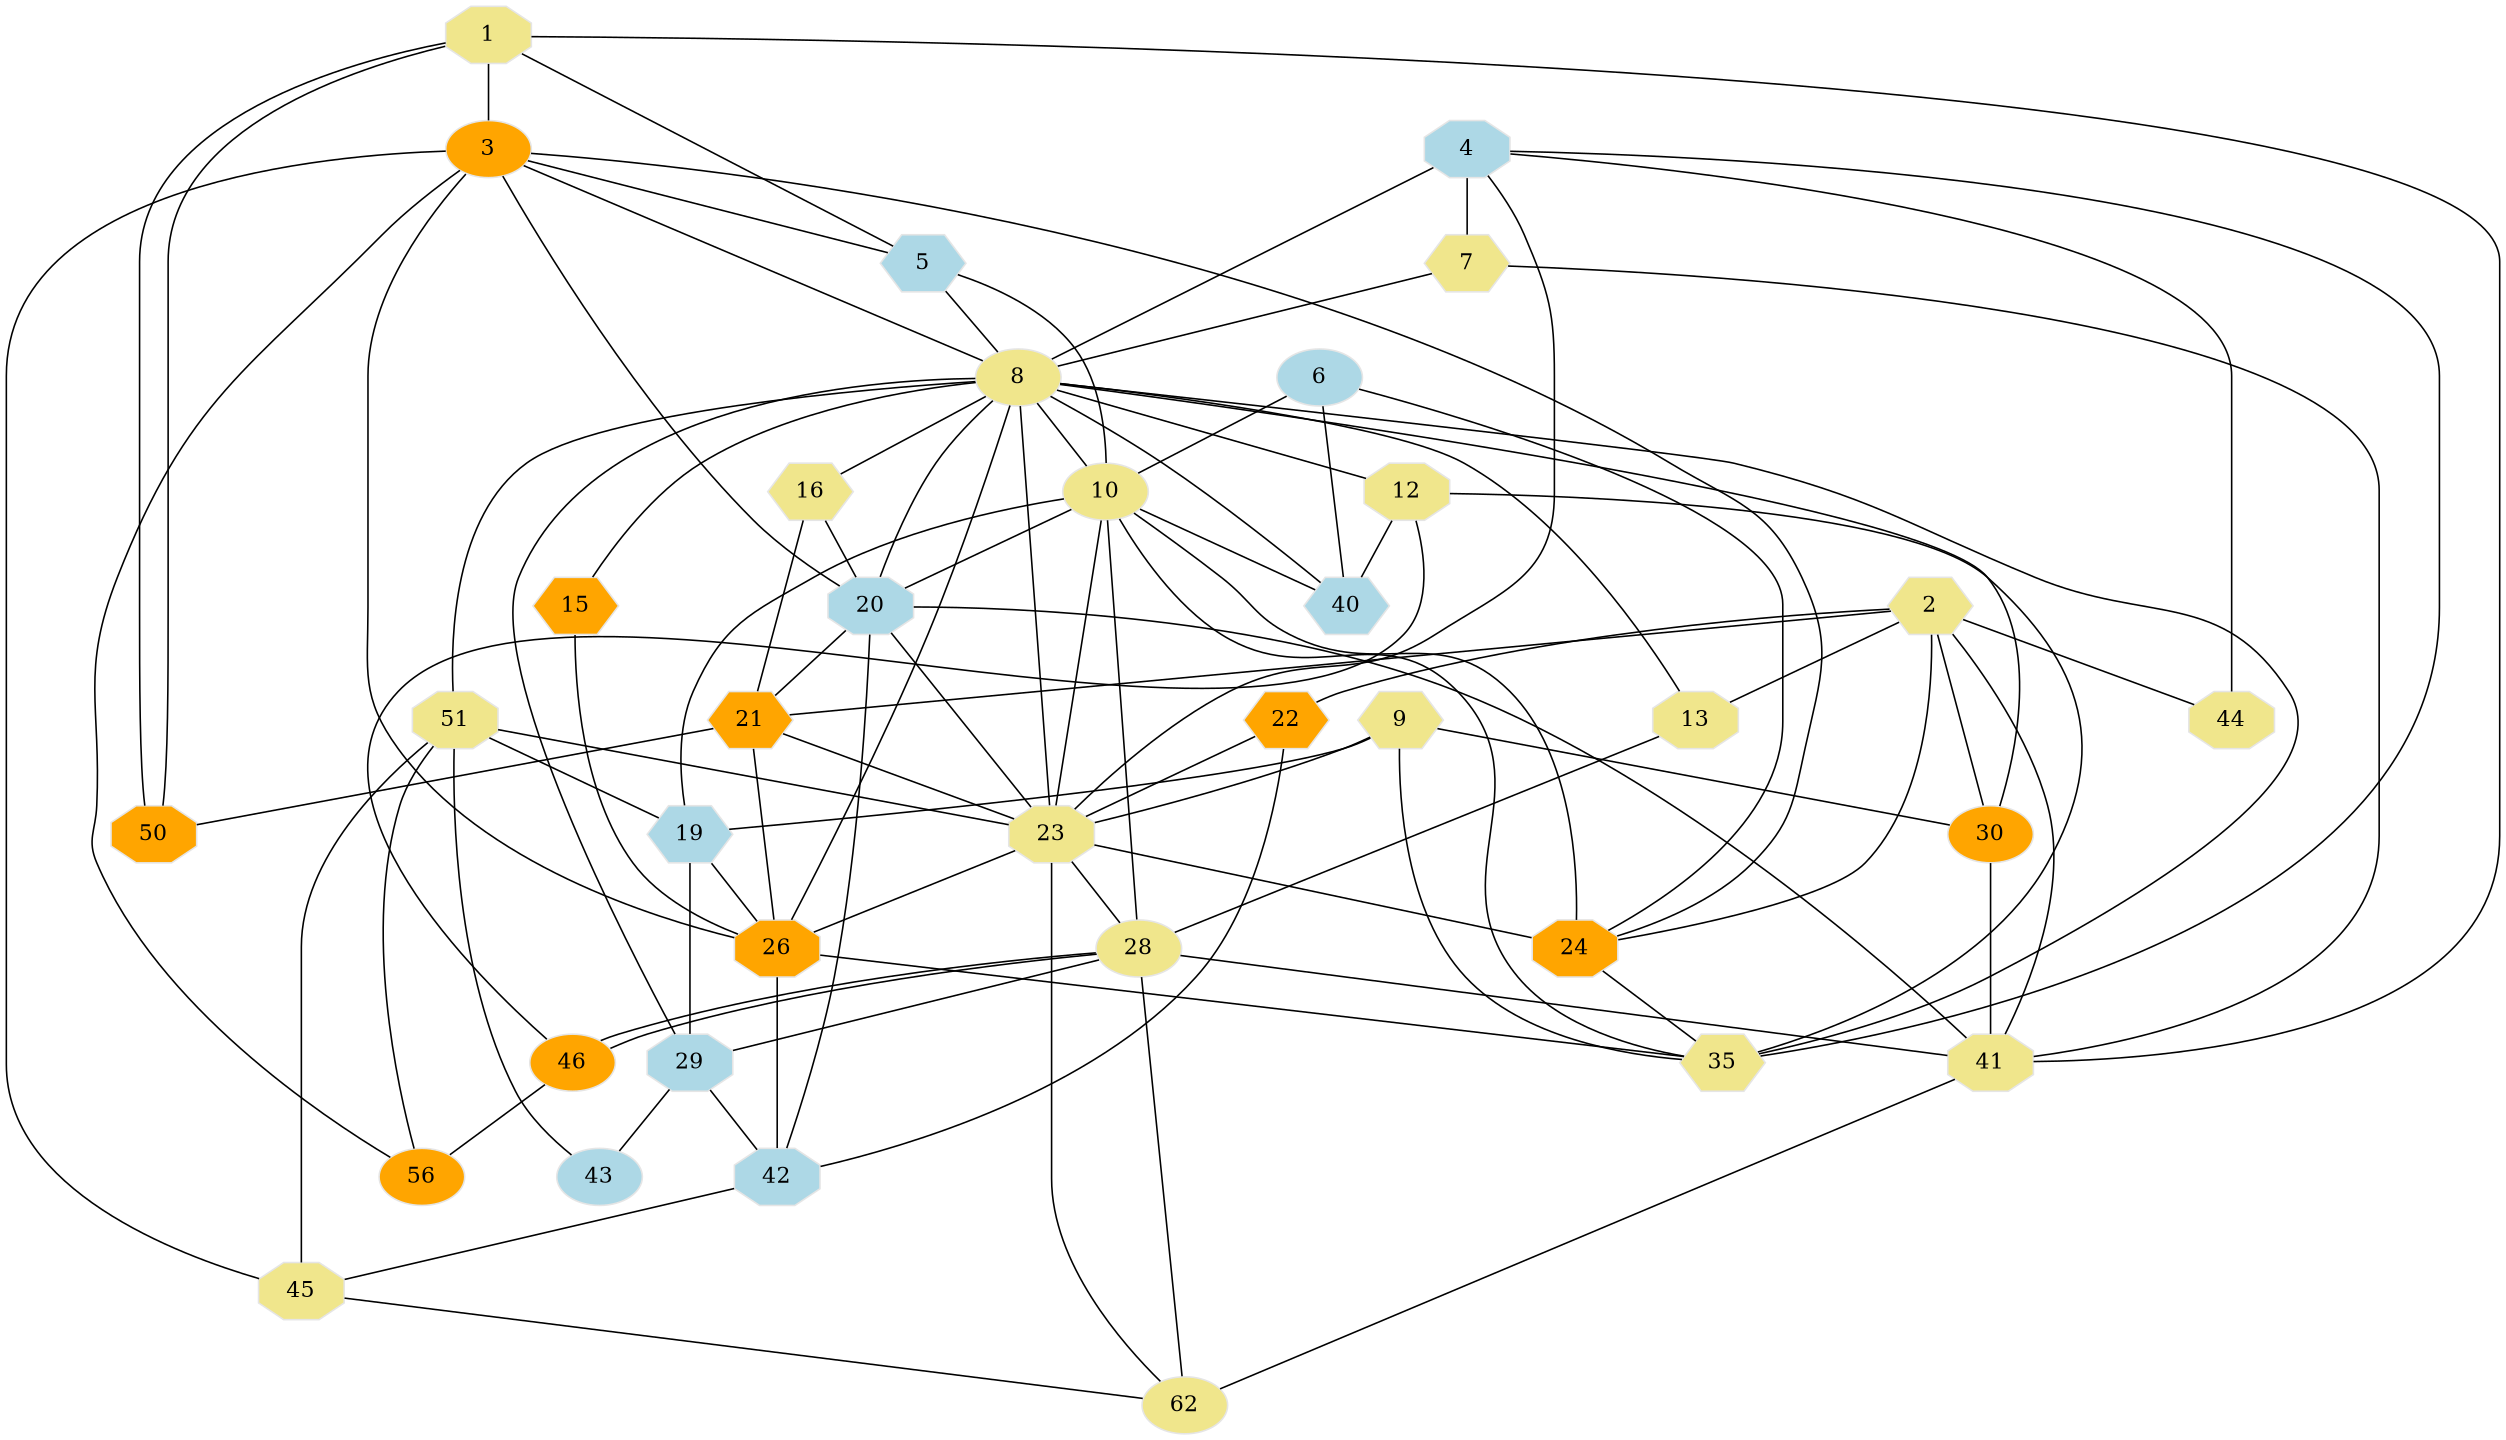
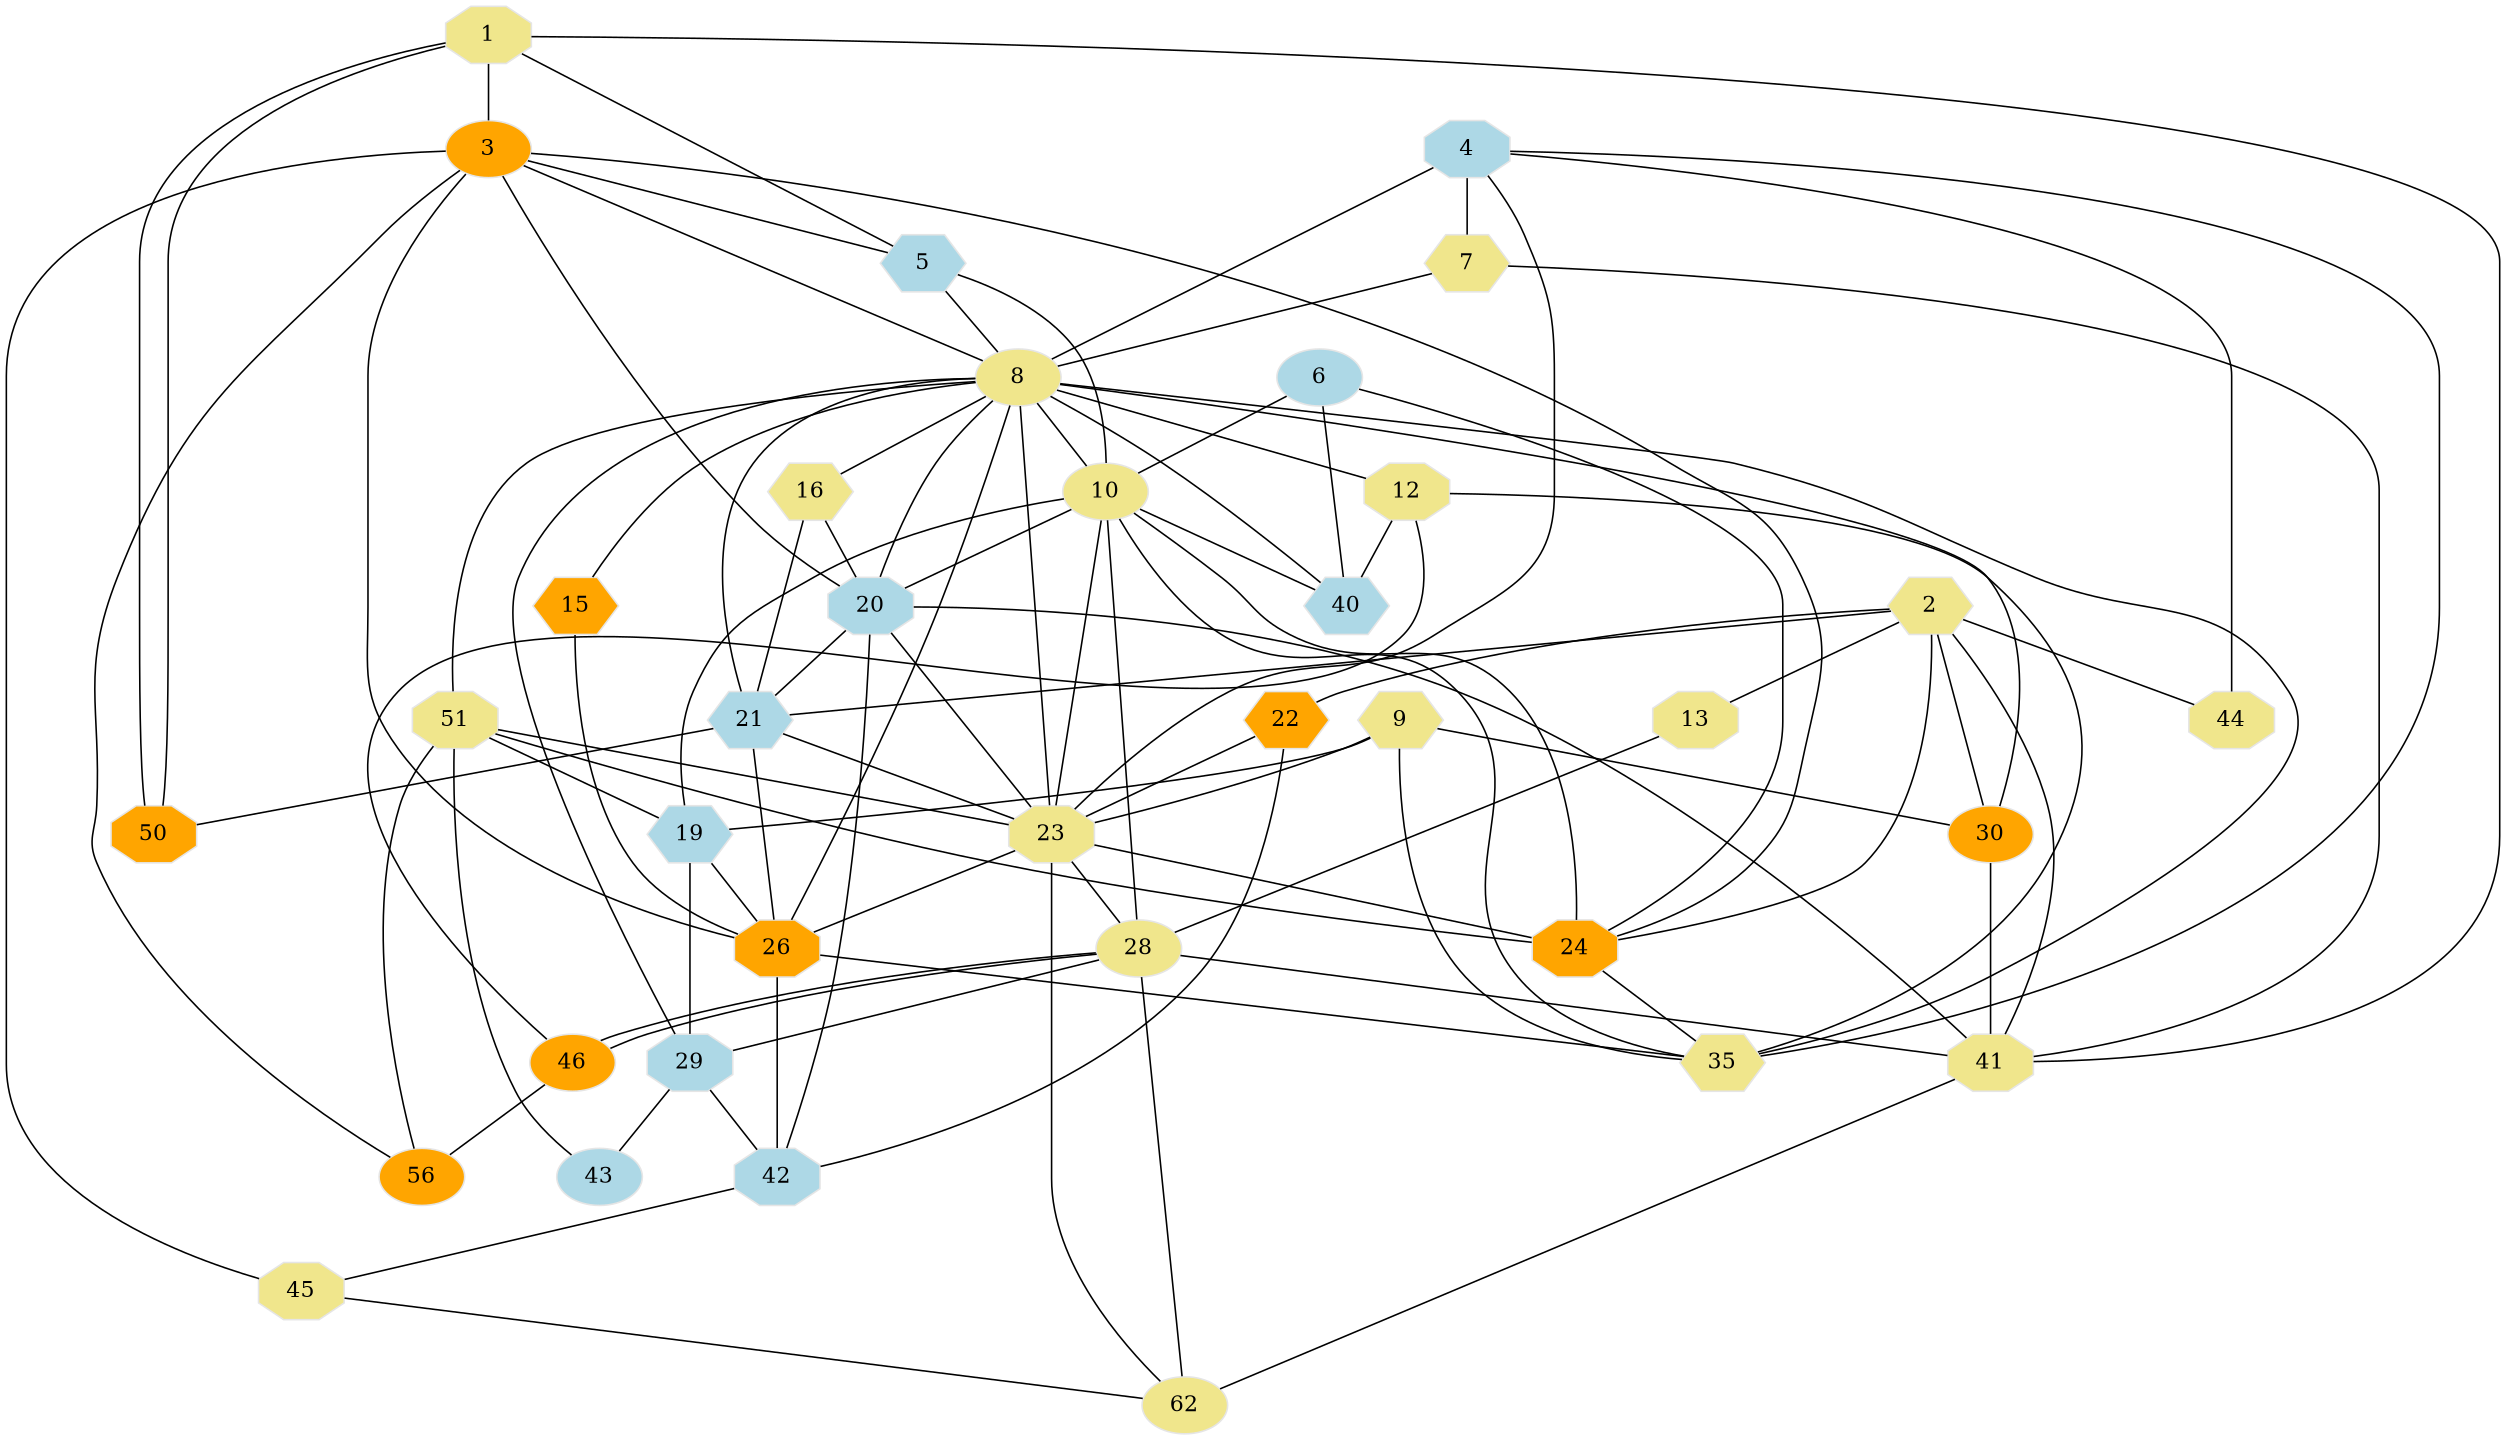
(1437, 451) -> (756, 460)
(750, 720) -> (750, 720)
(301, 981) -> (1008, 865)
